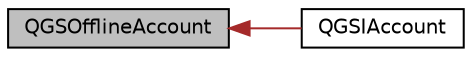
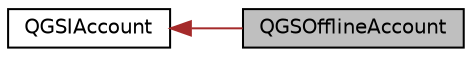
(276, 28) -> (217, 28)
